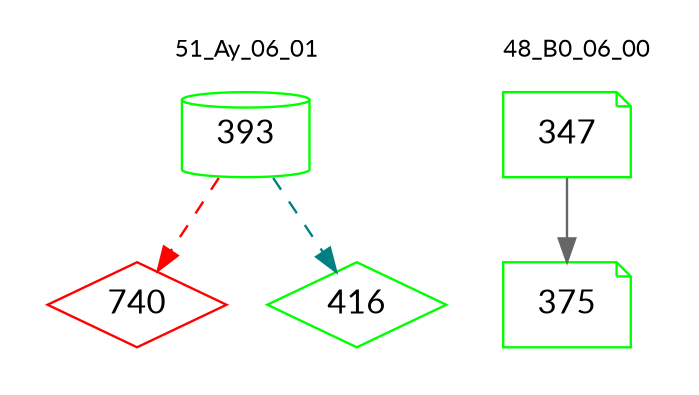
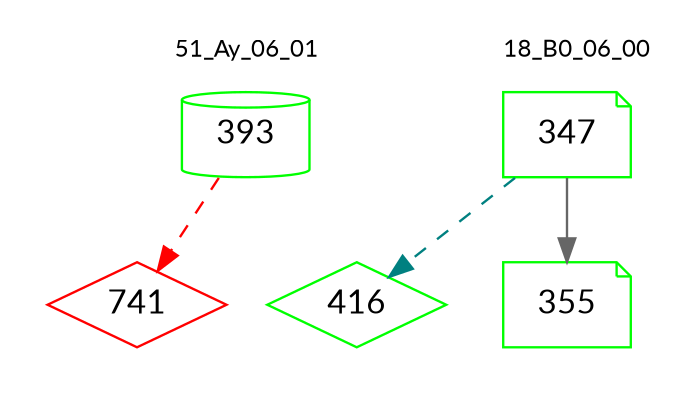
(578, 51) -> (578, 51)
(298, 215) -> (451, 228)
(137, 305) -> (137, 305)
(567, 305) -> (567, 305)
